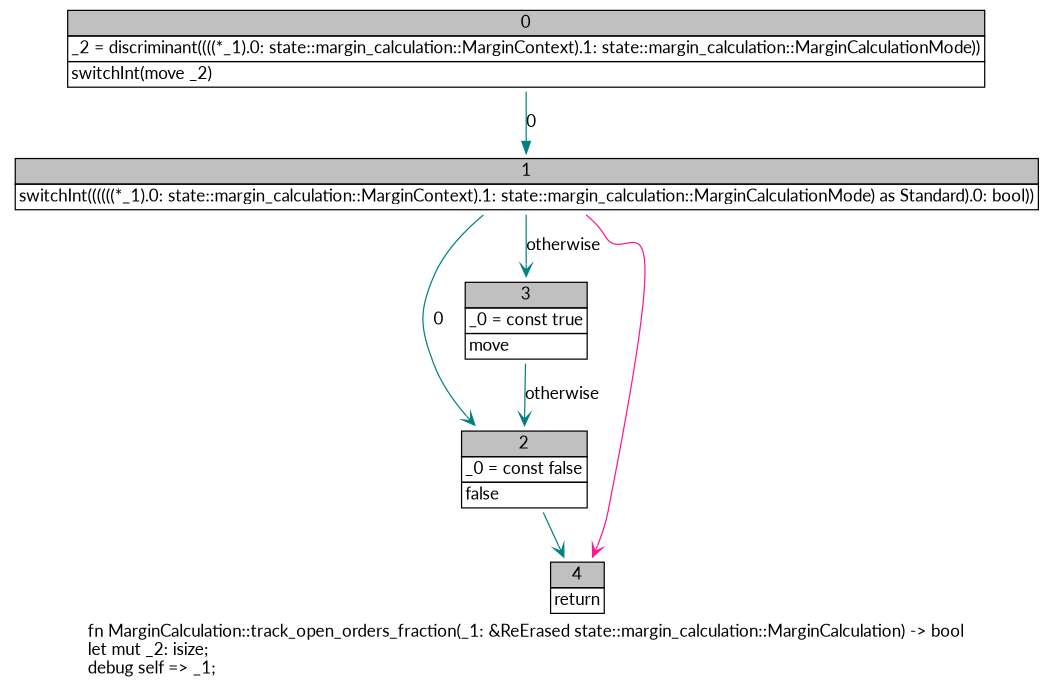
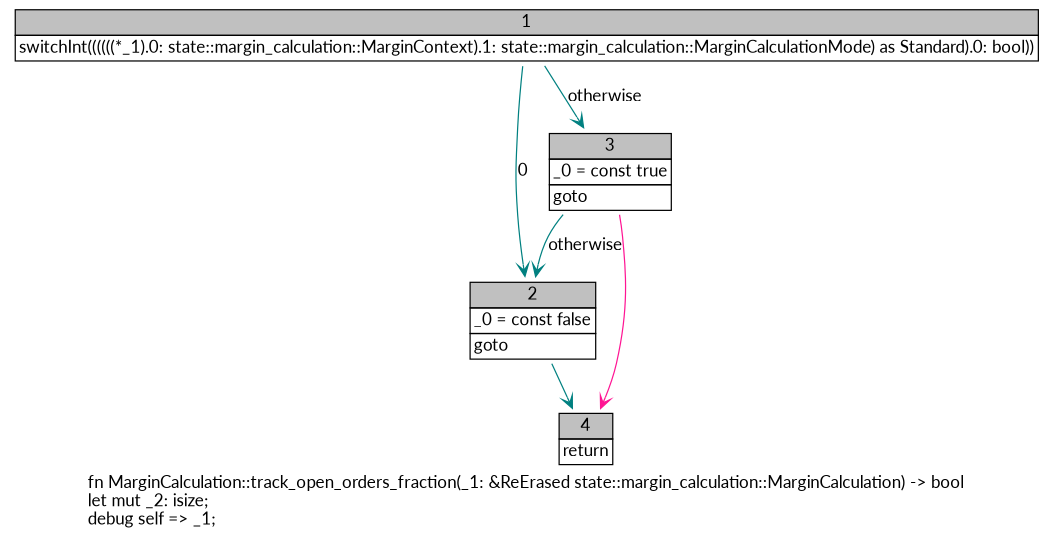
(526, 48) -> none
(490, 346) -> (571, 197)
(635, 363) -> (625, 307)
(482, 494) -> (491, 346)
